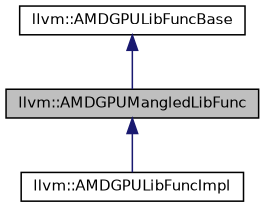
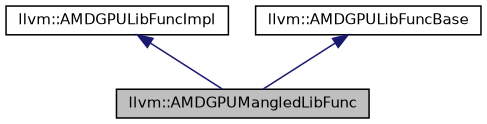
(132, 153) -> (186, 66)
